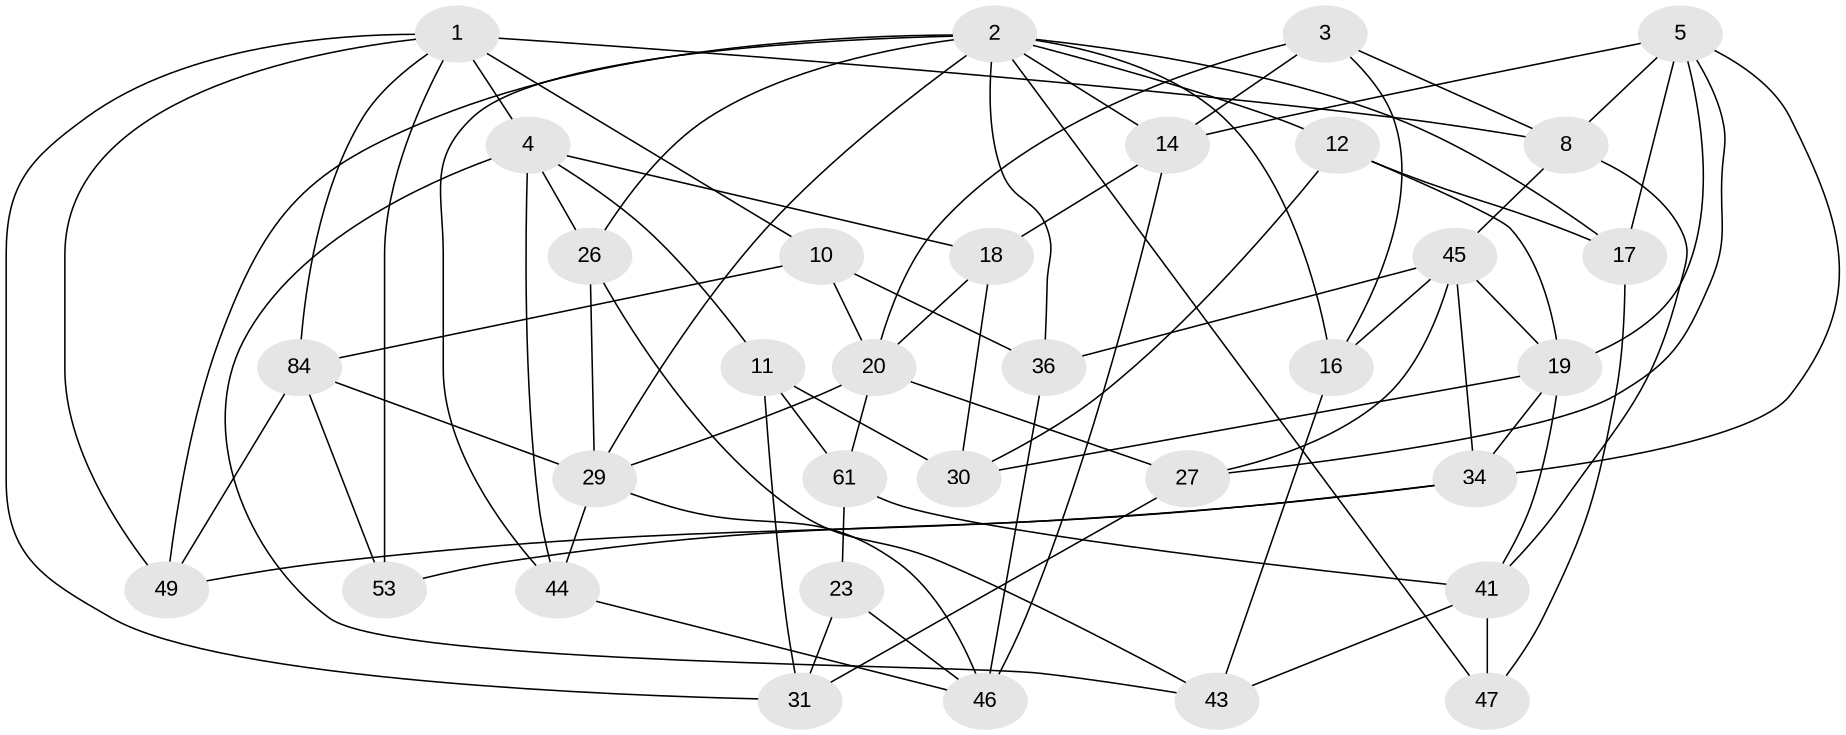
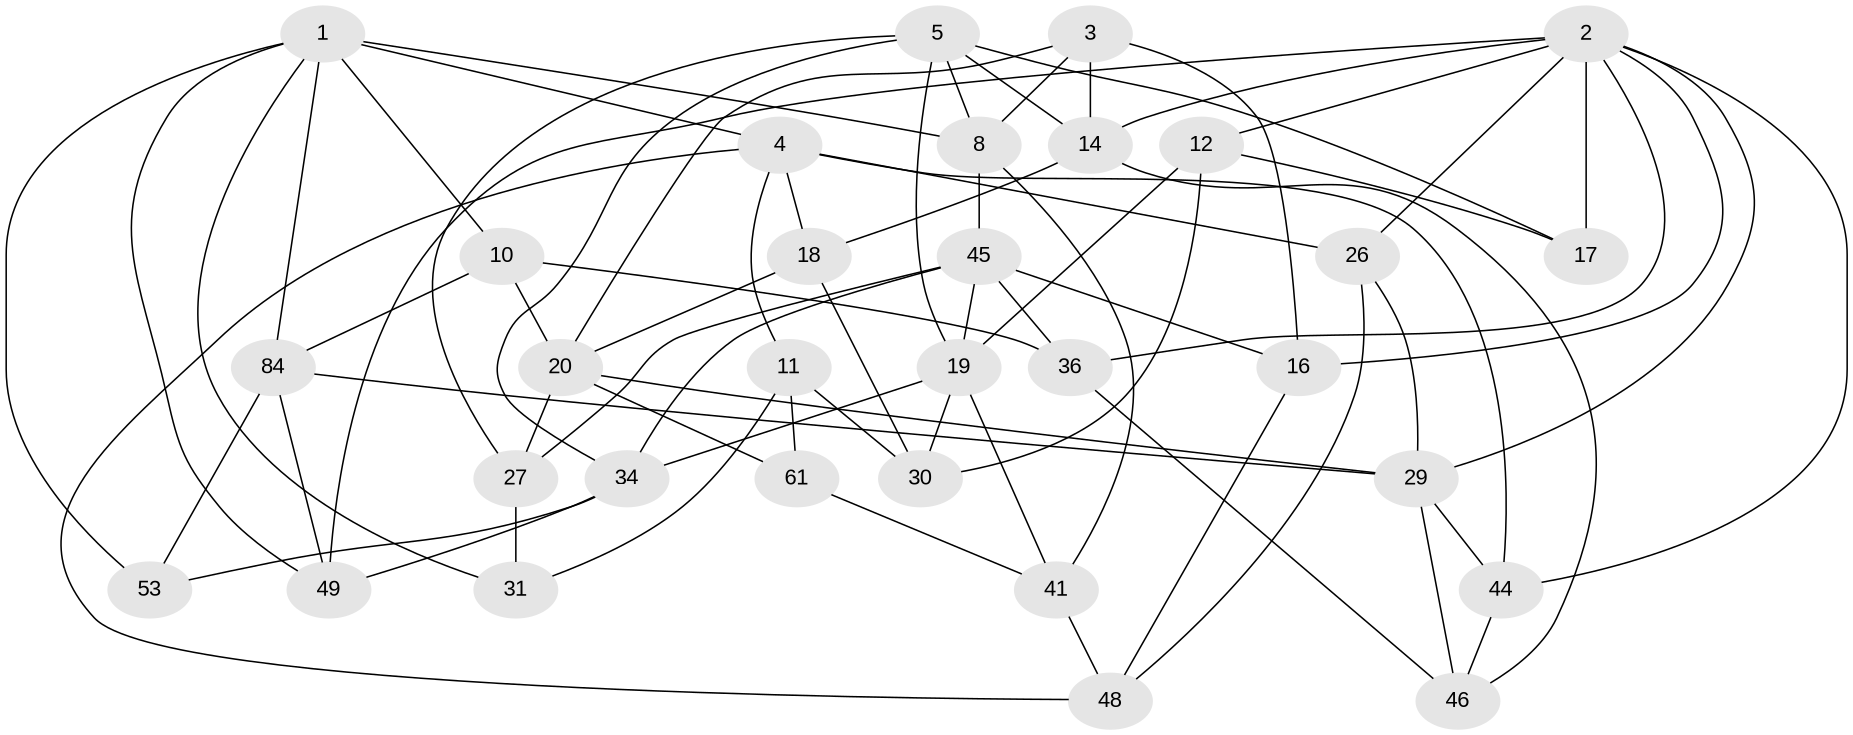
(842, 590) -> none
(1217, 701) -> (1110, 701)
(1487, 701) -> none
